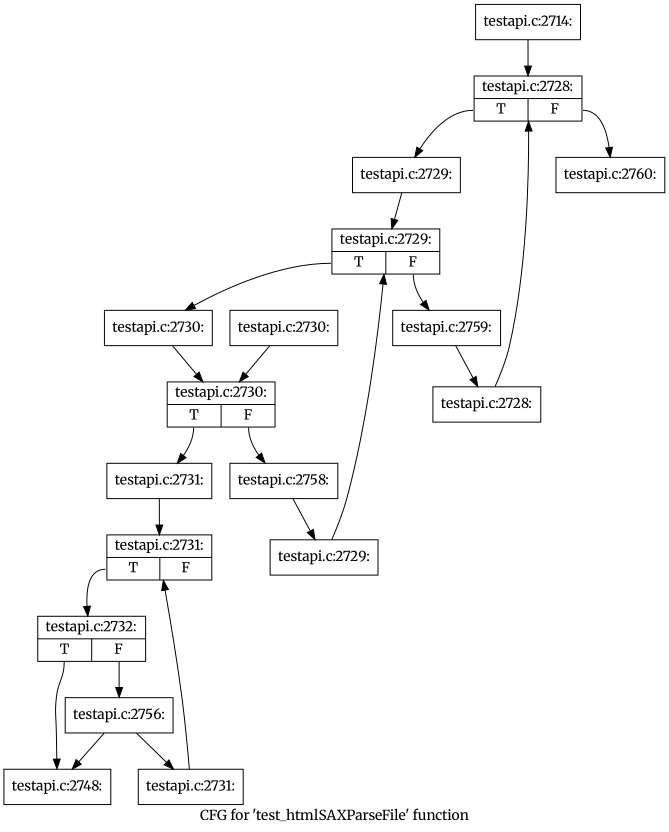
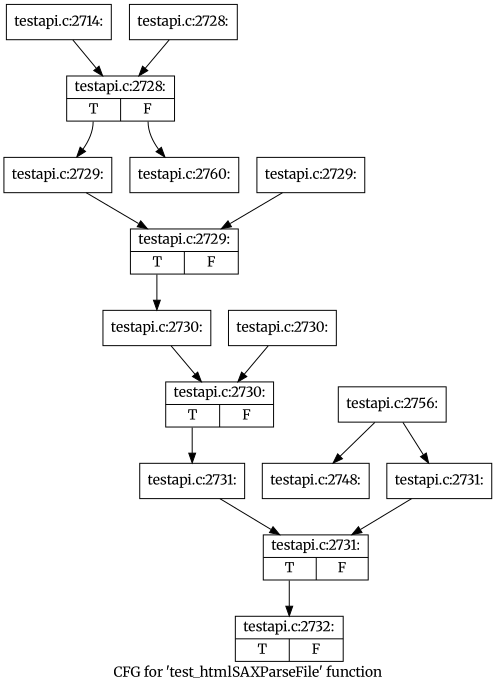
(447, 328) -> none
(284, 481) -> none
(119, 675) -> none
(56, 710) -> none
